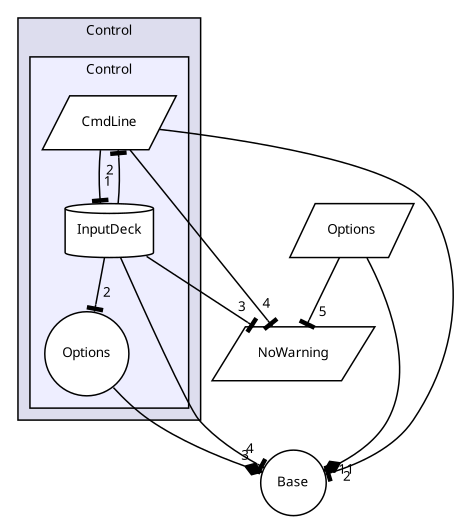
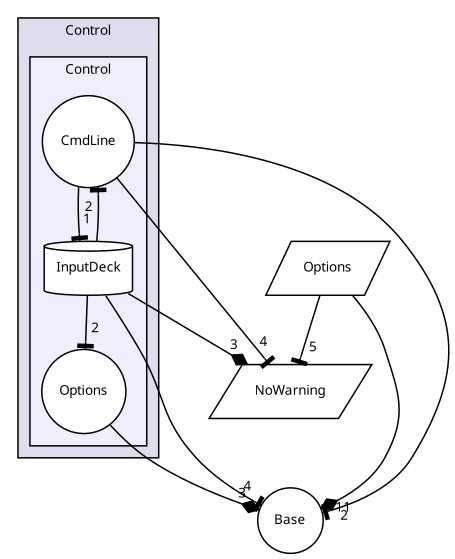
(109, 123) -> (88, 142)
(210, 298) -> (180, 324)
